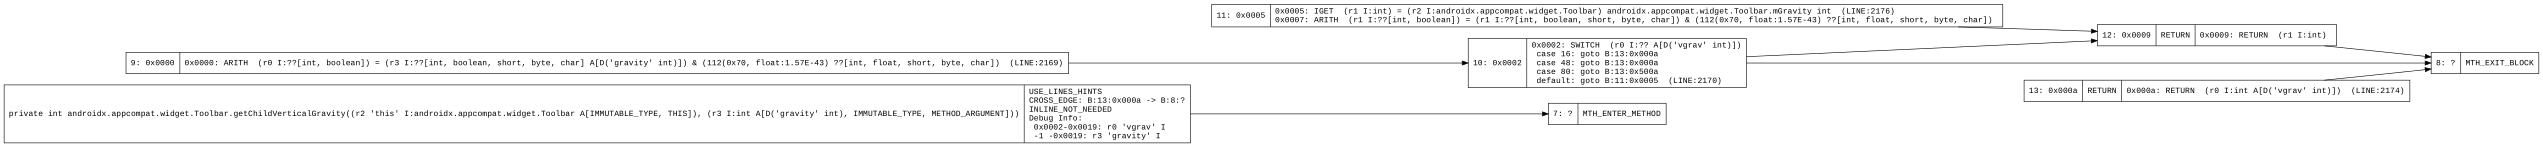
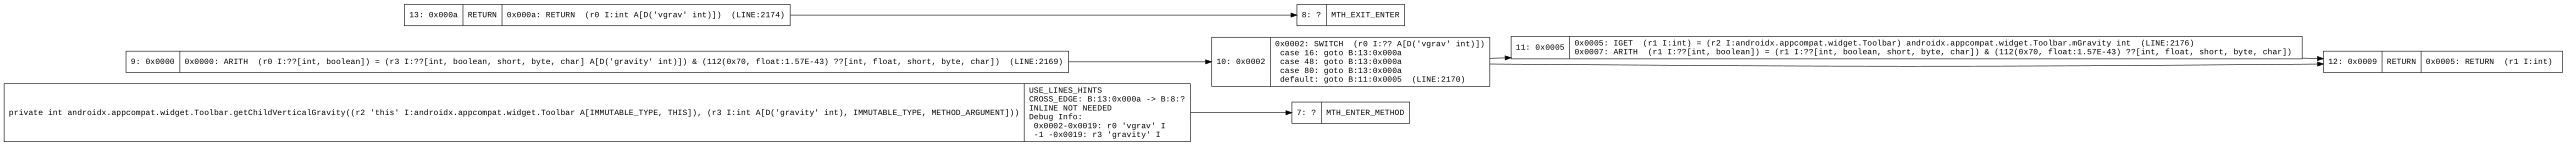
(2266, 35) -> (2492, 62)
(2375, 51) -> none
(2086, 63) -> (1497, 58)
(2500, 63) -> (1366, 15)
(1595, 72) -> (1339, 70)
